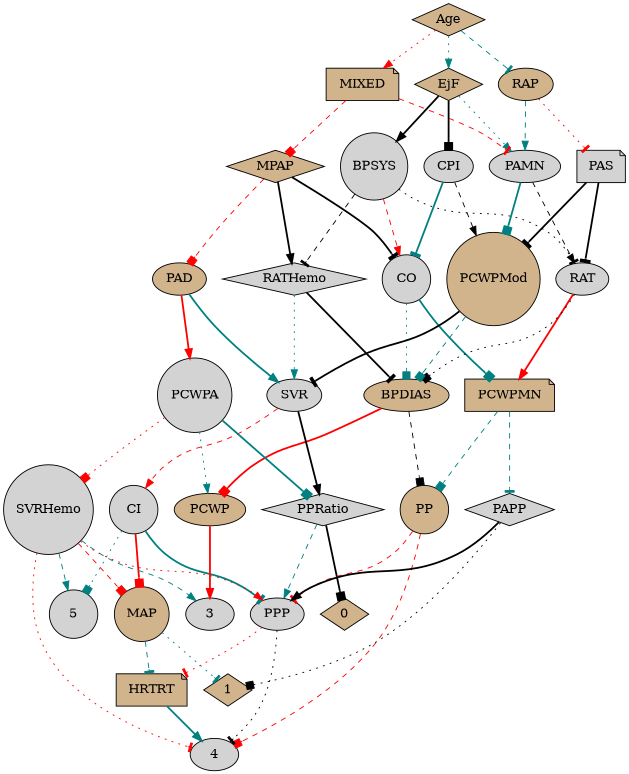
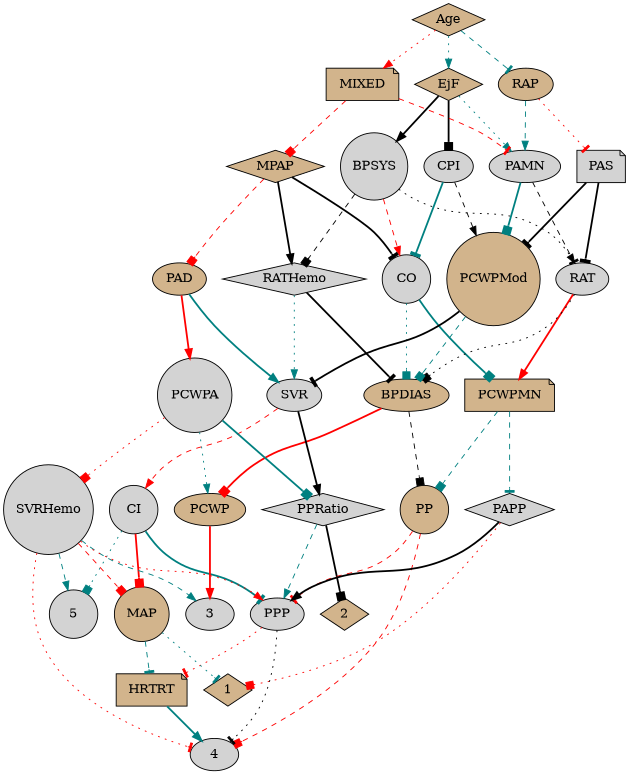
(331, 228) -> (331, 228)
(345, 614) -> (345, 614)
(395, 630) -> (395, 630)
